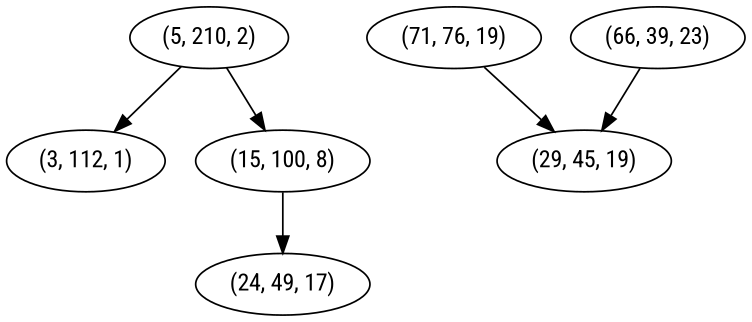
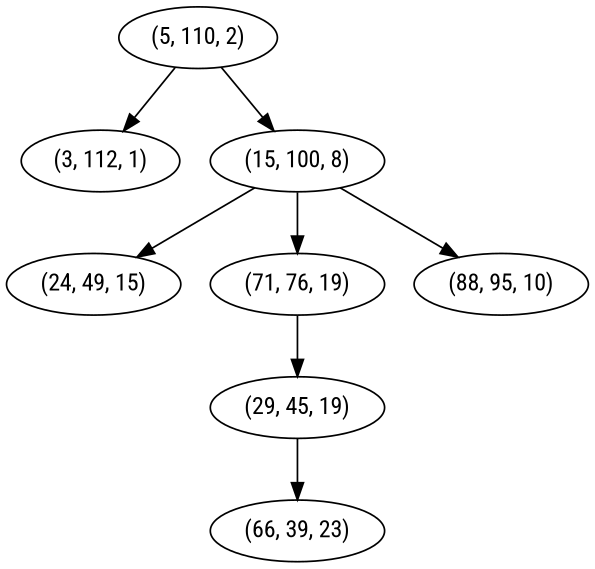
(209, 38) -> (198, 38)
(626, 92) -> (297, 461)
none -> (297, 214)
(283, 284) -> (94, 284)
none -> (501, 284)
